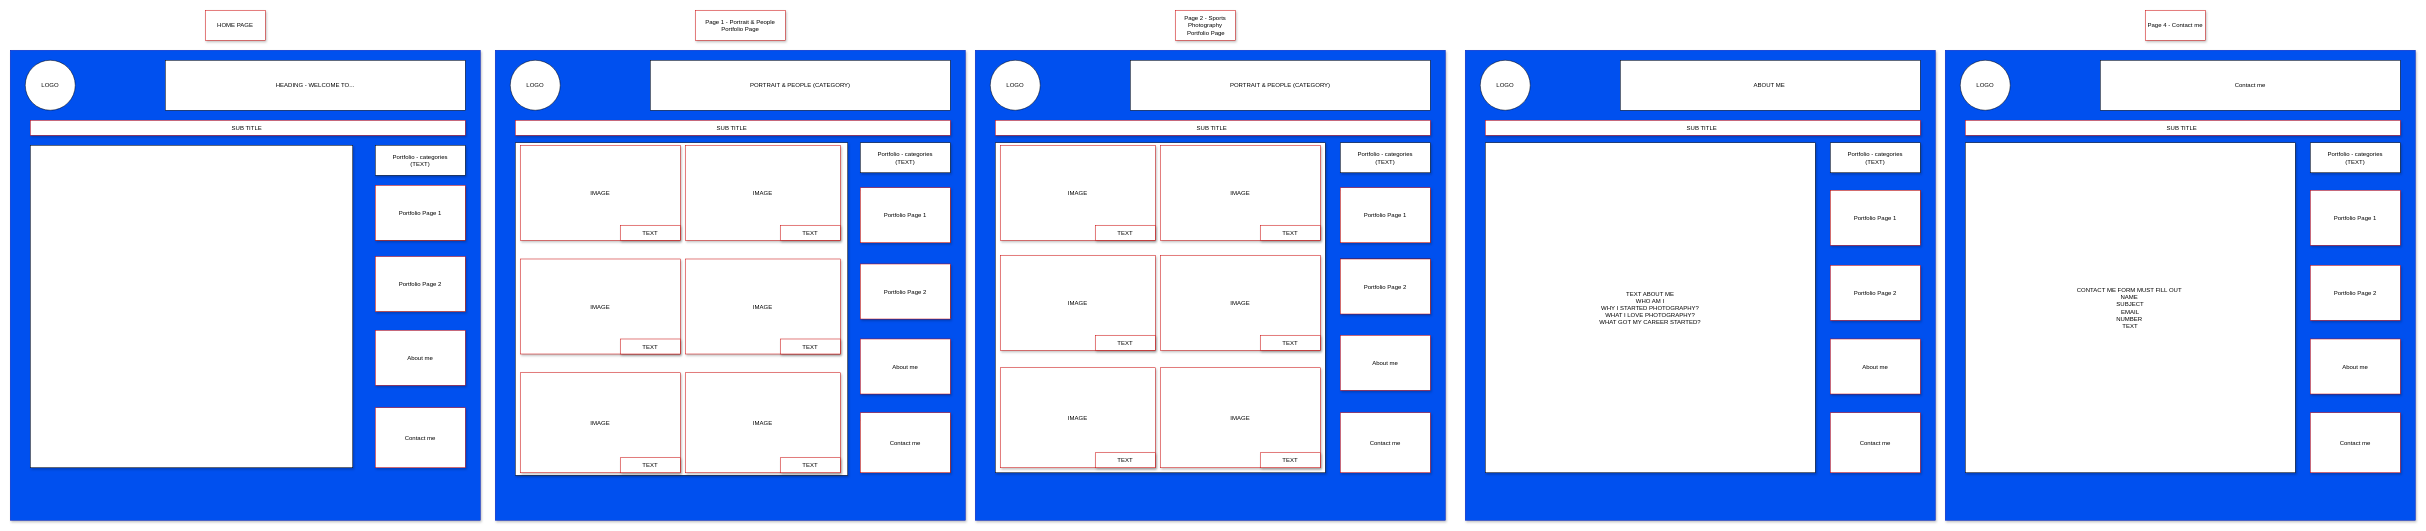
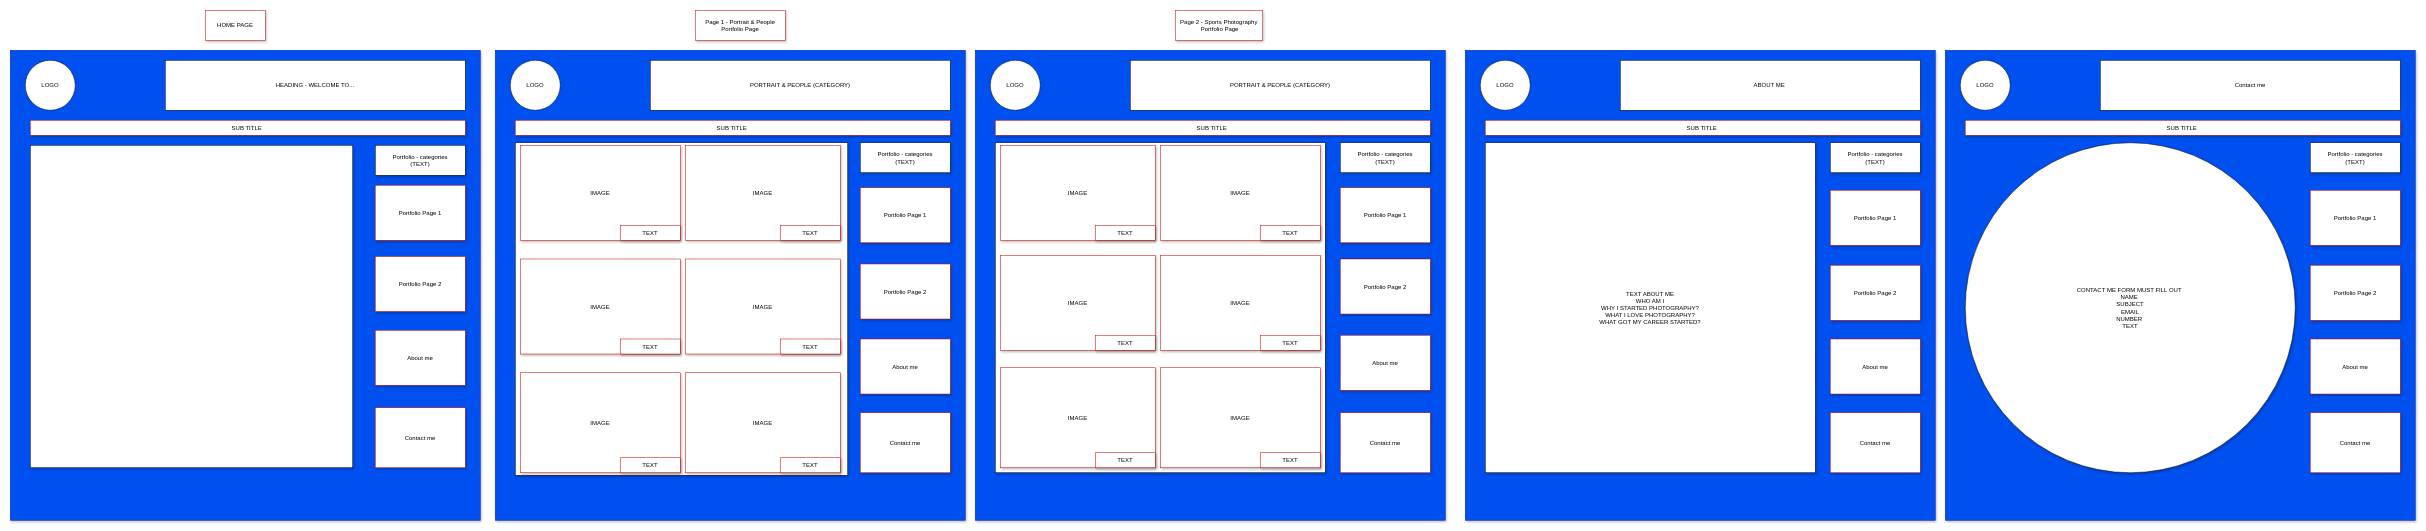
(1205, 25) -> (1219, 25)
(2175, 25) -> none
(2130, 308) -> (2130, 308)
